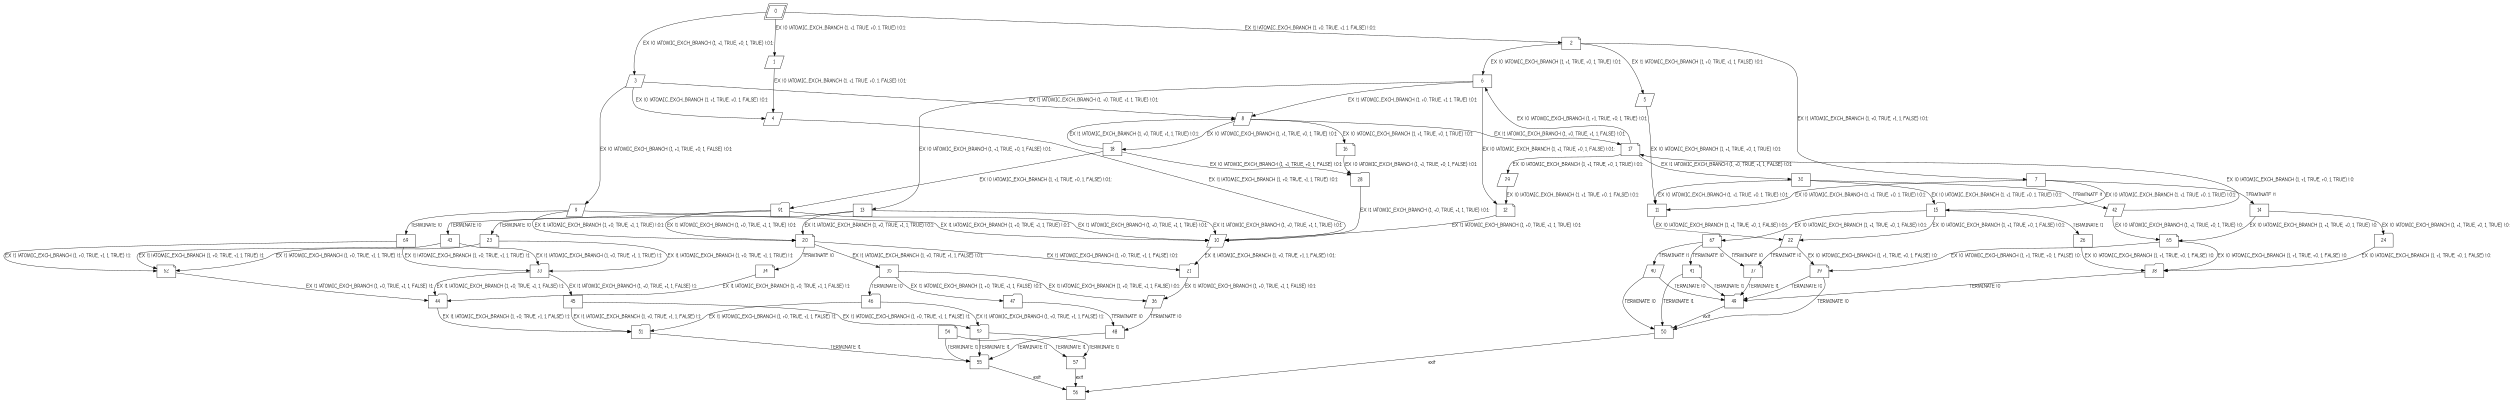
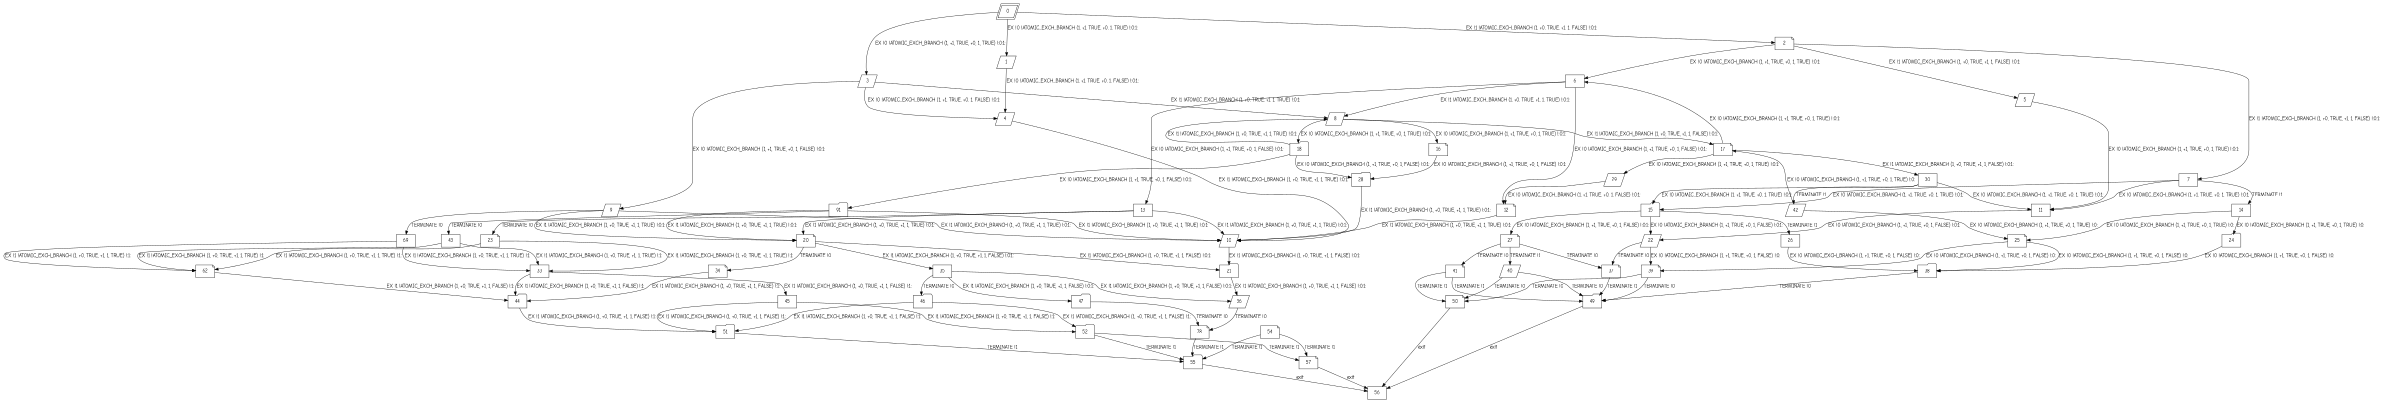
(1712, 241) -> (1510, 241)
(2169, 241) -> (2017, 241)
(540, 271) -> (540, 271)
(1701, 316) -> (1486, 347)
(1115, 332) -> (1200, 332)
